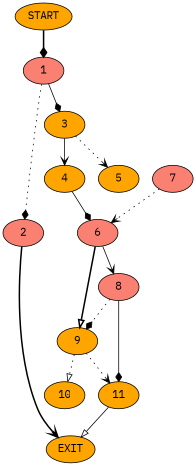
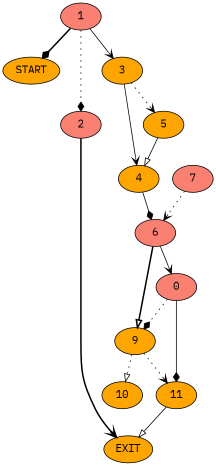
(44, 39) -> (60, 40)
(52, 93) -> (99, 41)
none -> (153, 148)
(119, 287) -> (176, 287)
